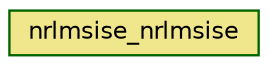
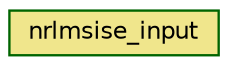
(134, 33) -> (114, 33)
